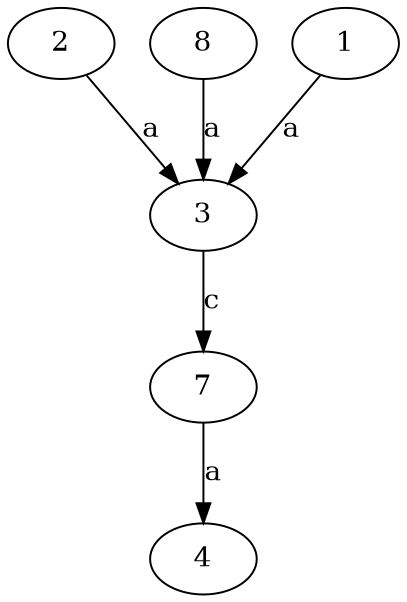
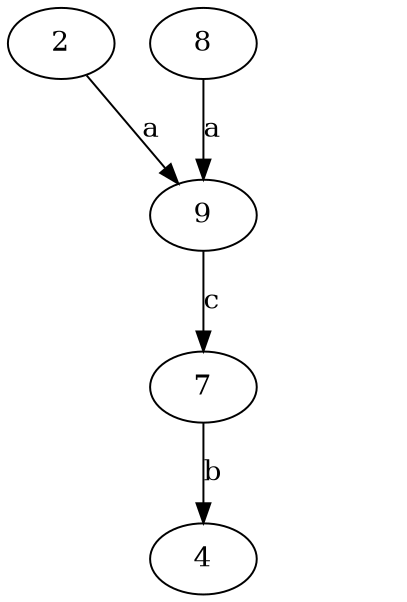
(346, 43) -> none
(203, 215) -> (203, 215)
(213, 473) -> (213, 473)
